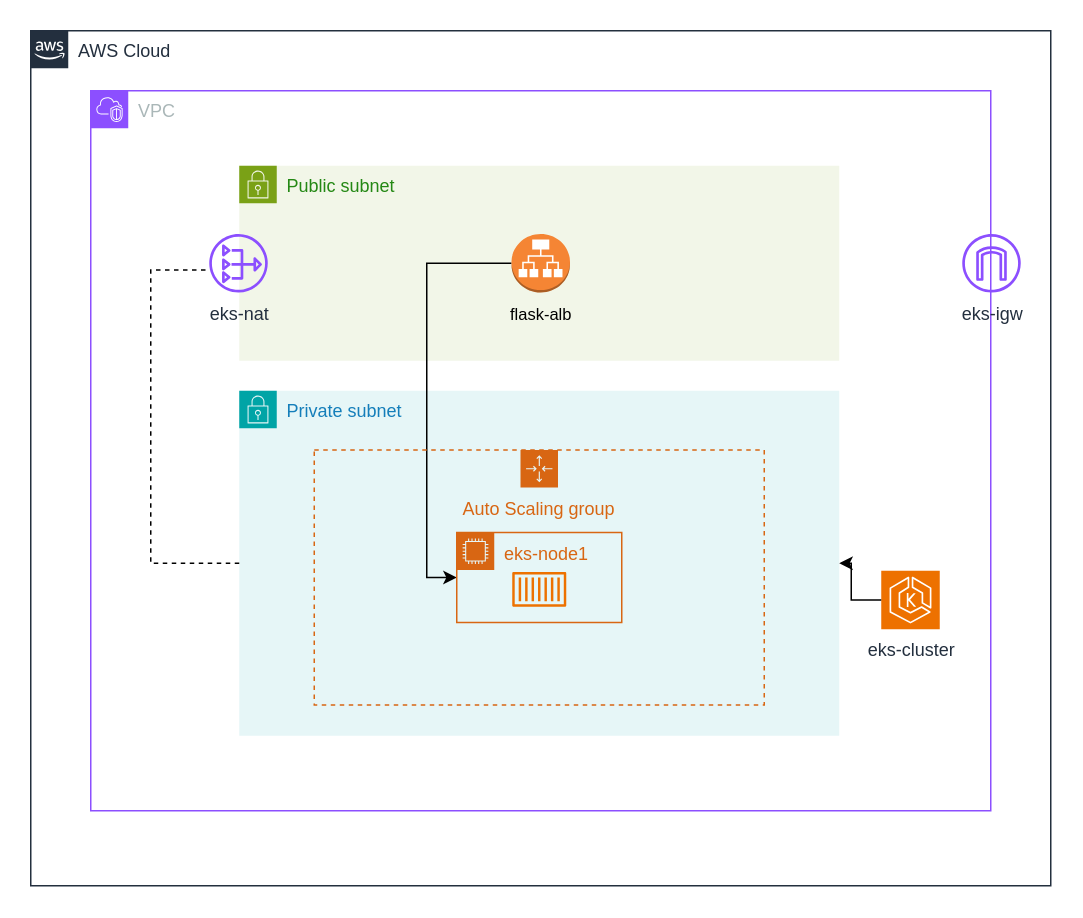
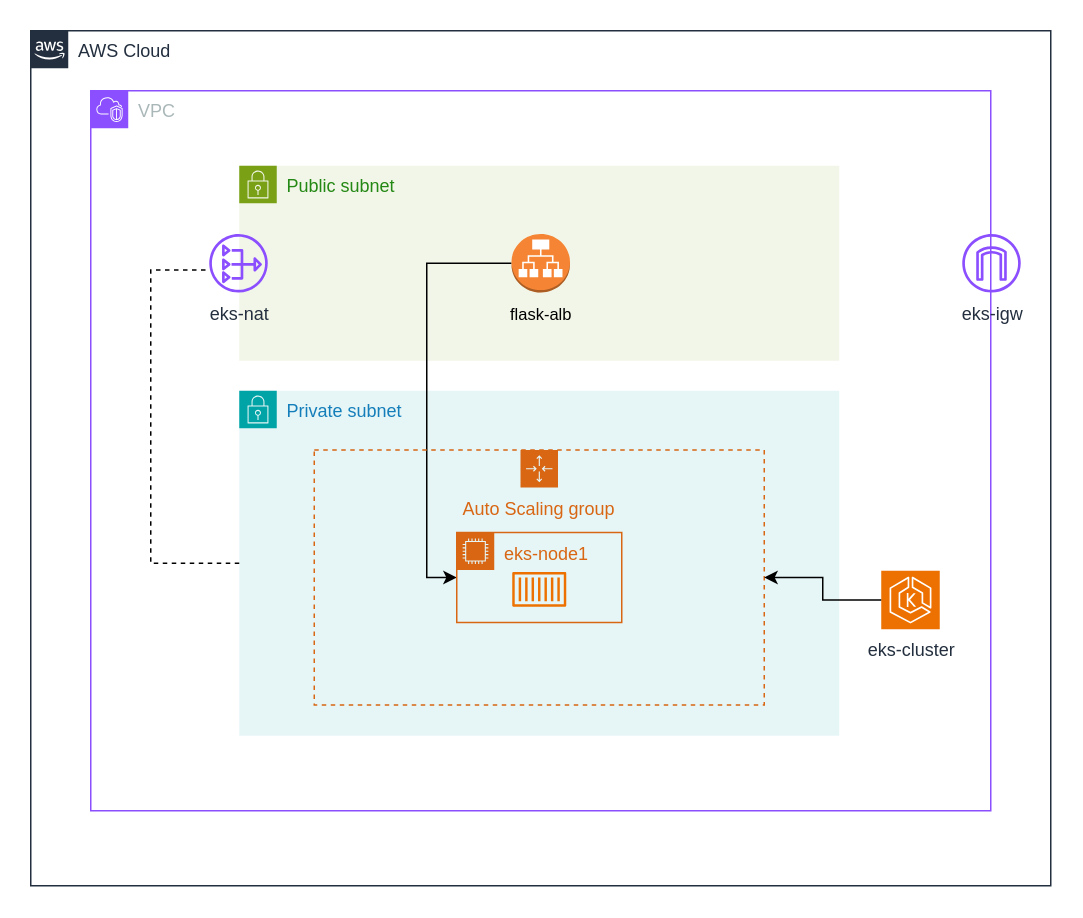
(851, 582) -> (823, 580)
